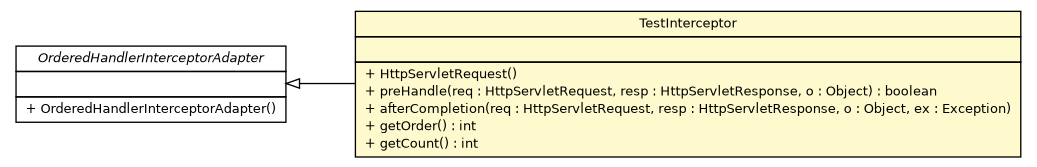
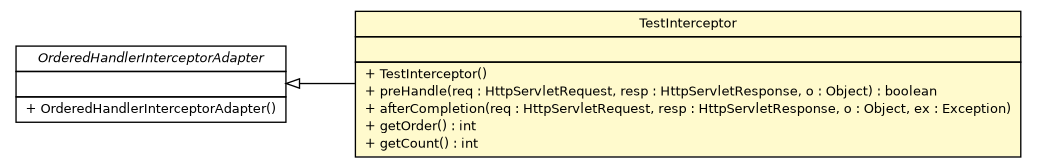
(442, 74) -> (426, 74)
